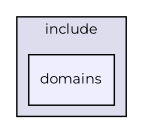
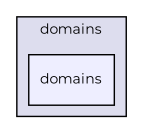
(72, 30) -> (72, 30)
